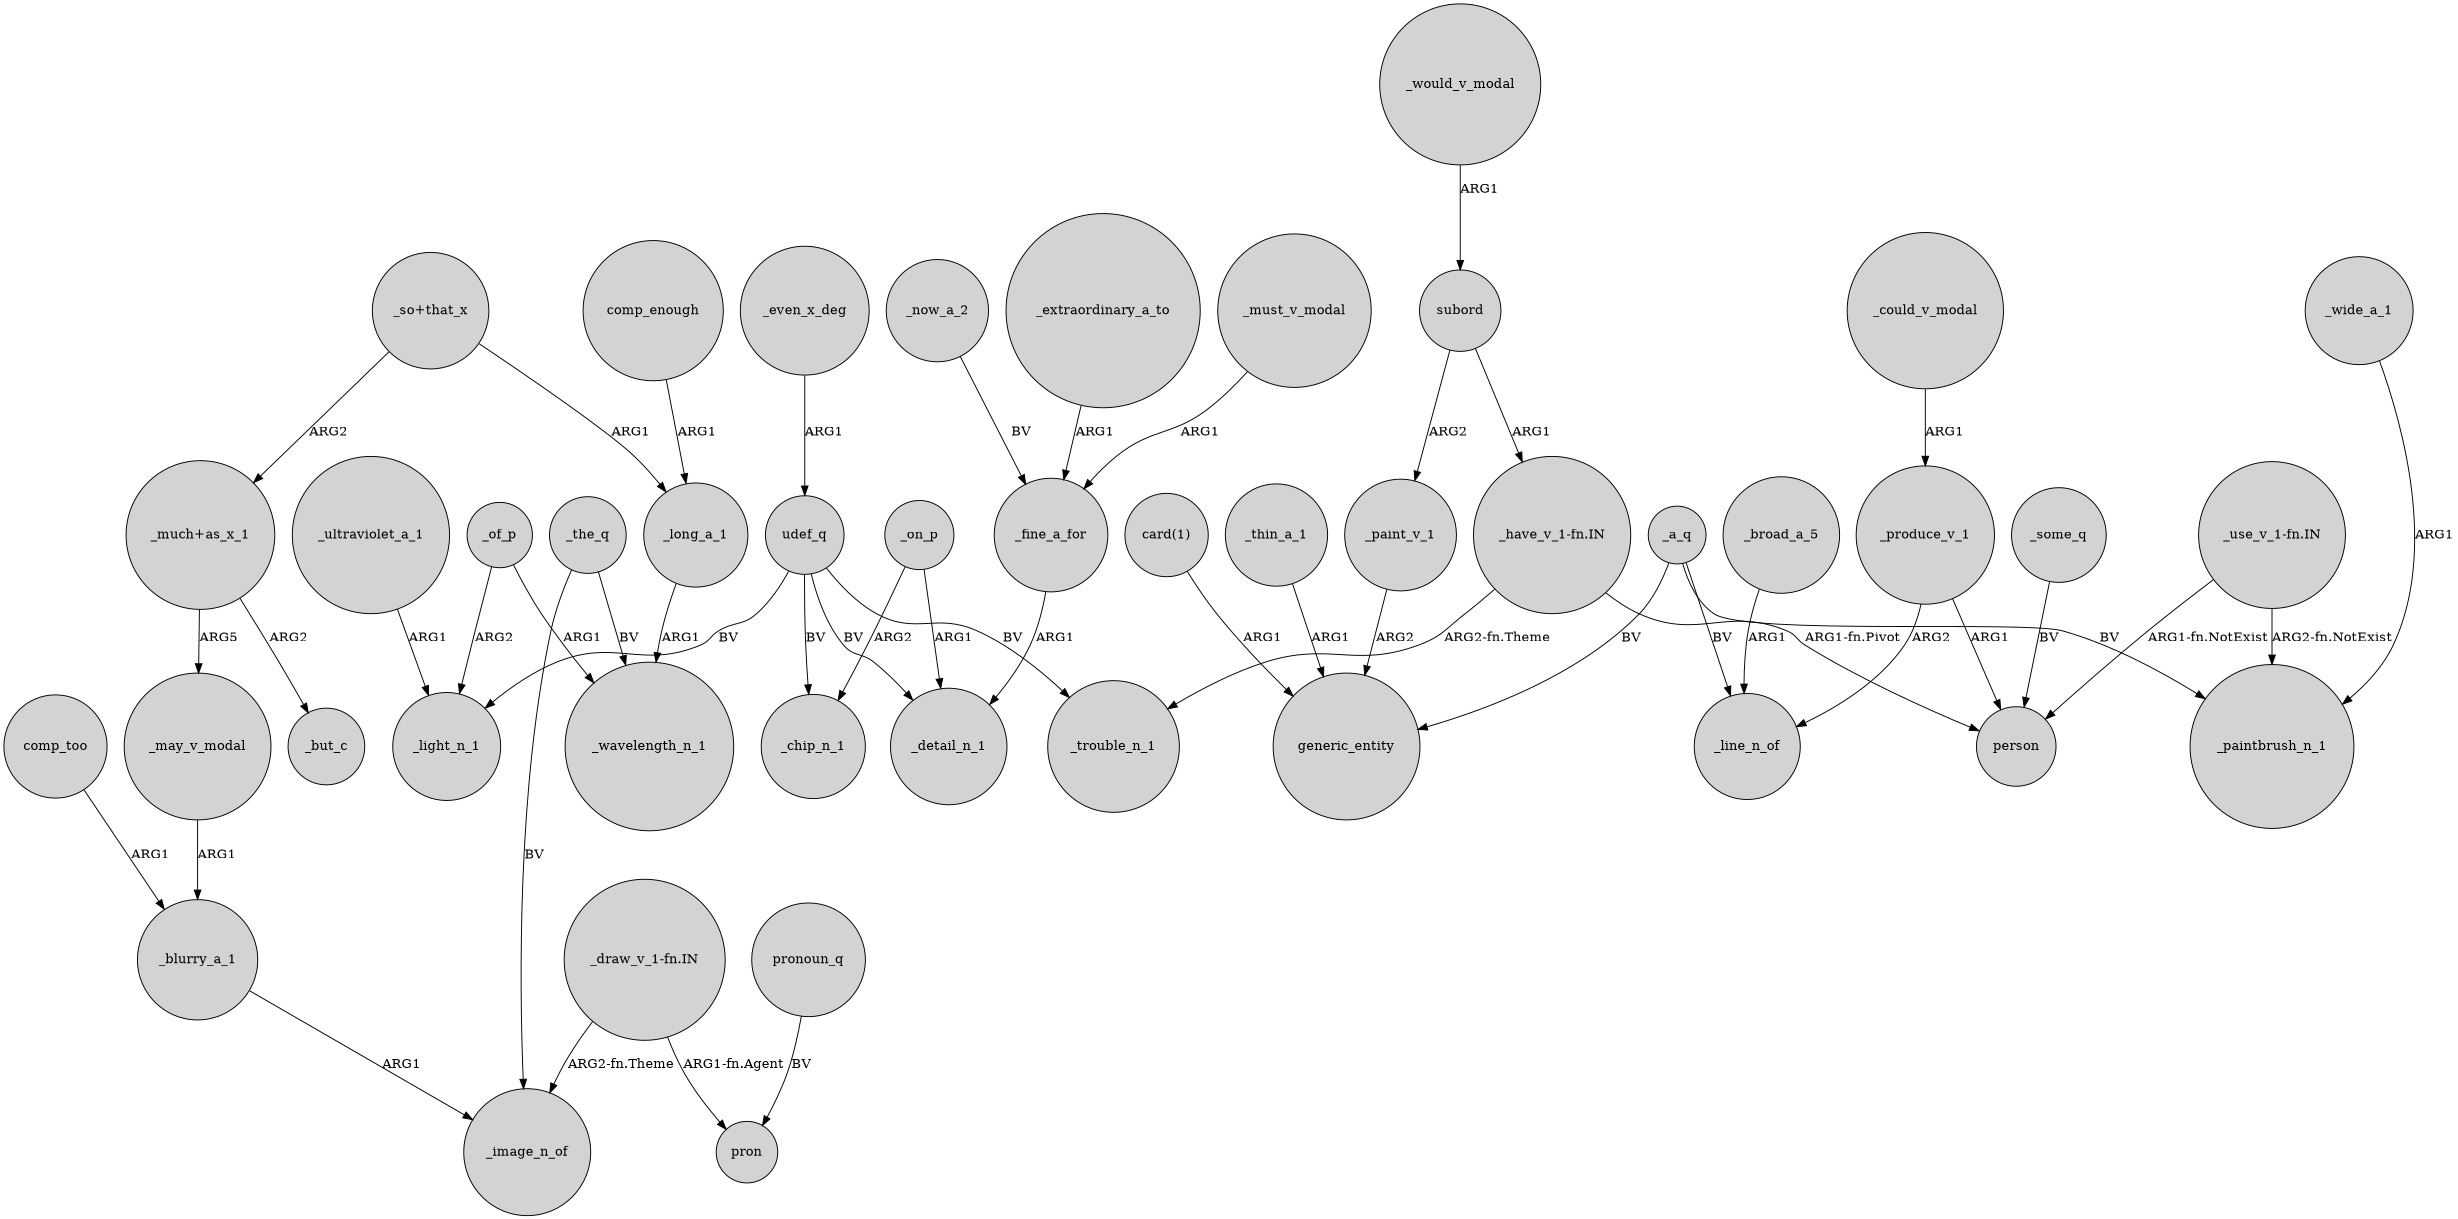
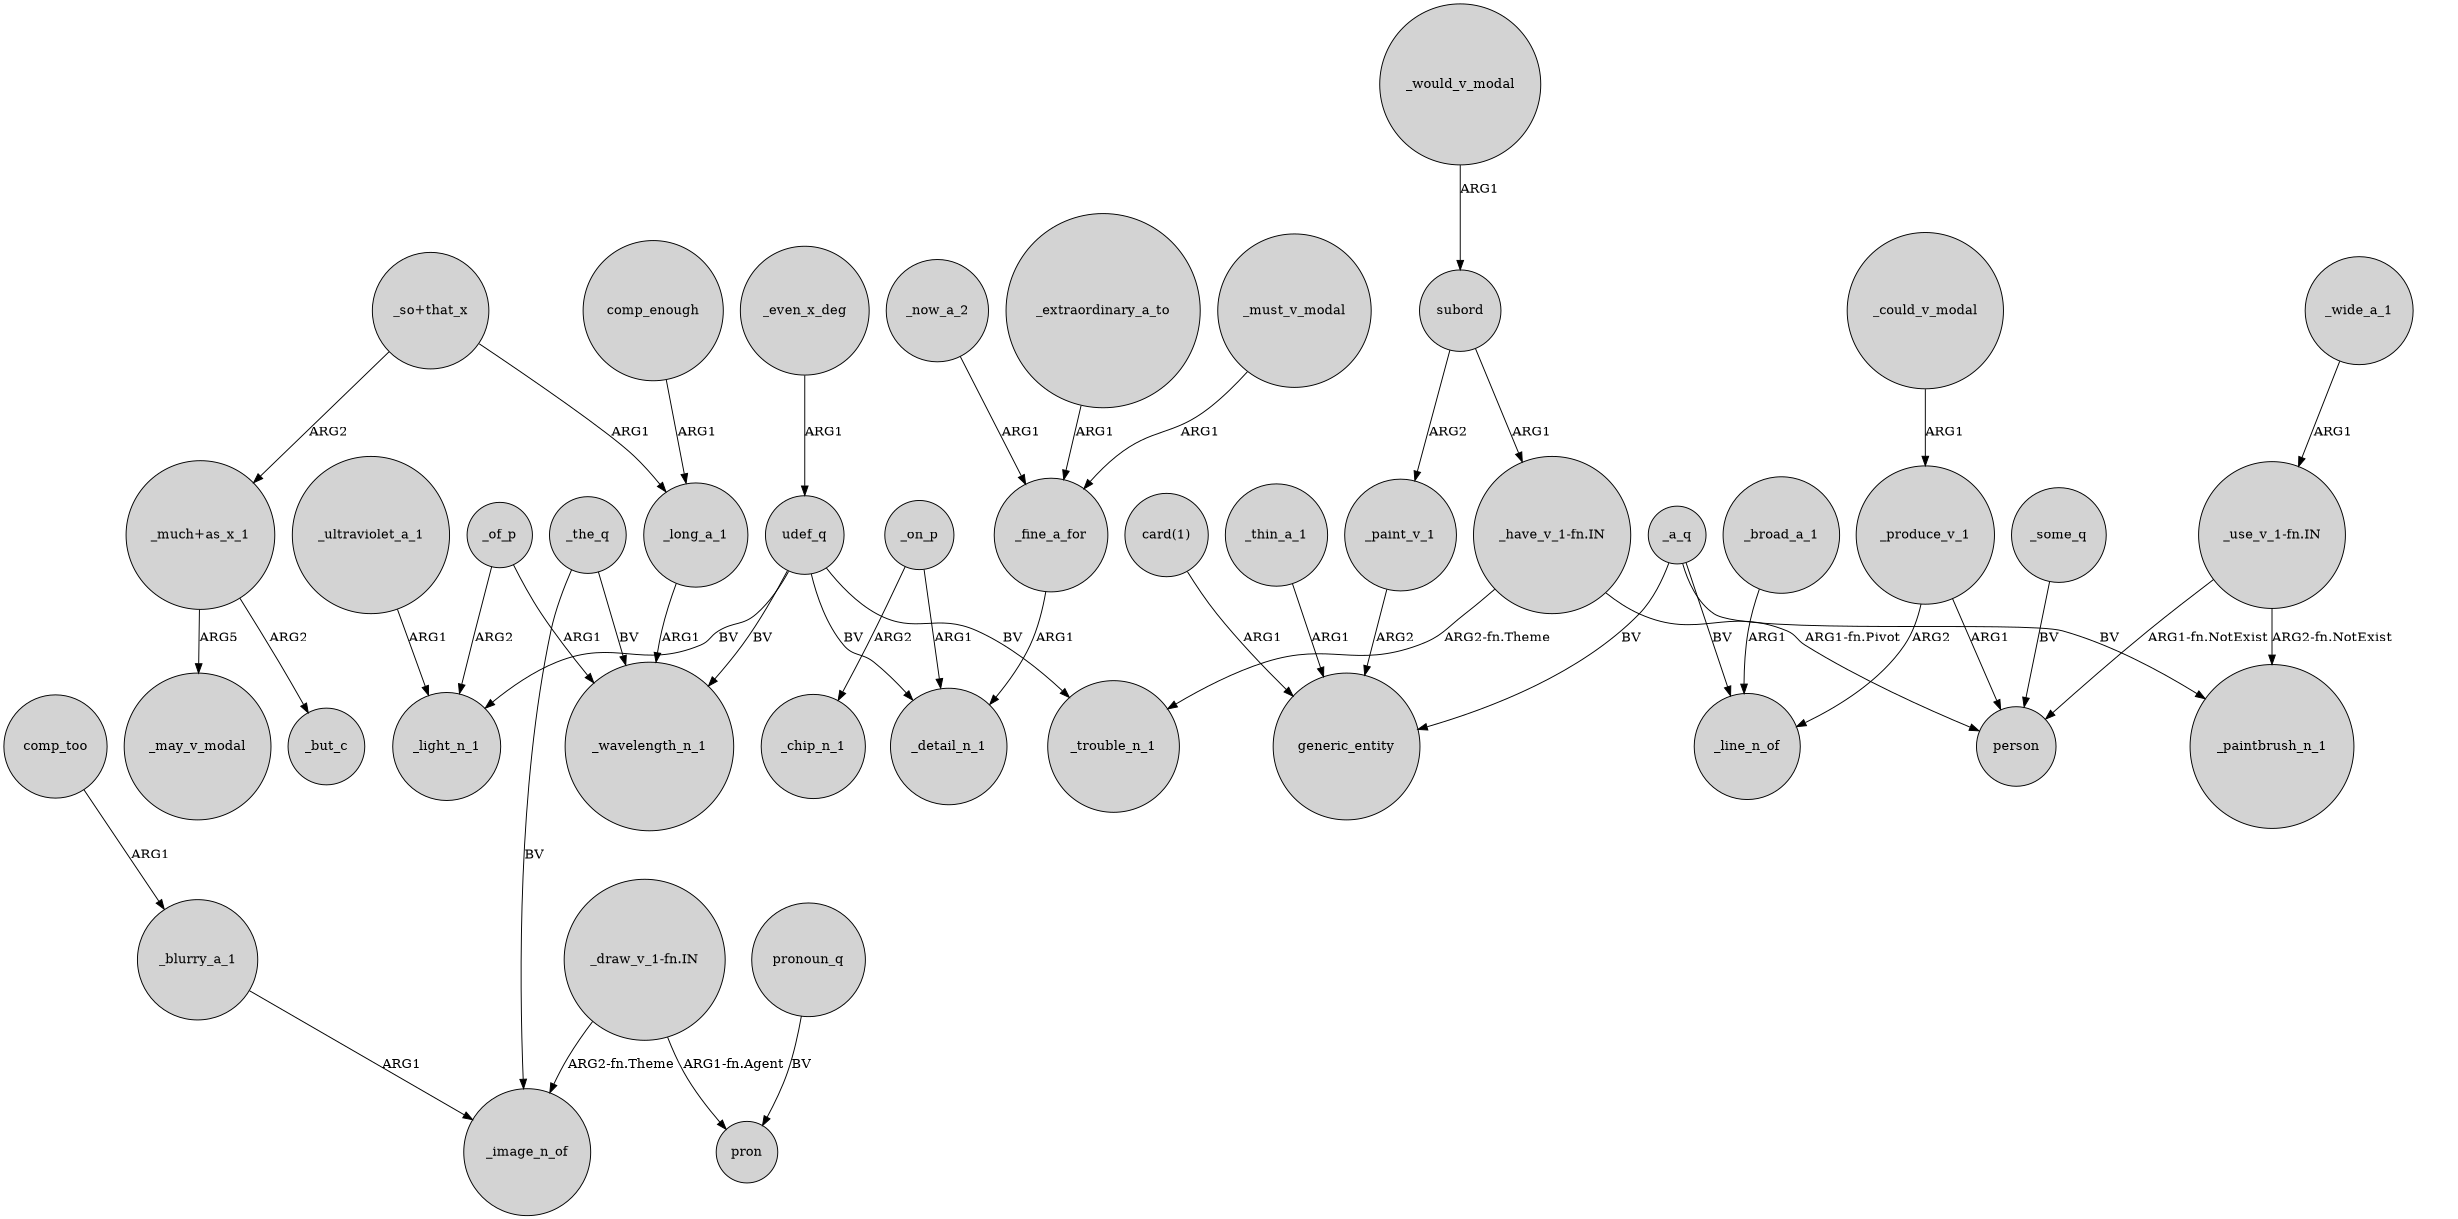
(1021, 432) -> (1021, 432)
(1781, 535) -> (1781, 535)
(2414, 537) -> (2321, 409)
(805, 630) -> (755, 627)
(198, 855) -> none
